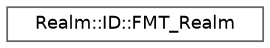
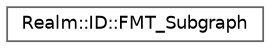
(135, 24) -> (135, 24)
